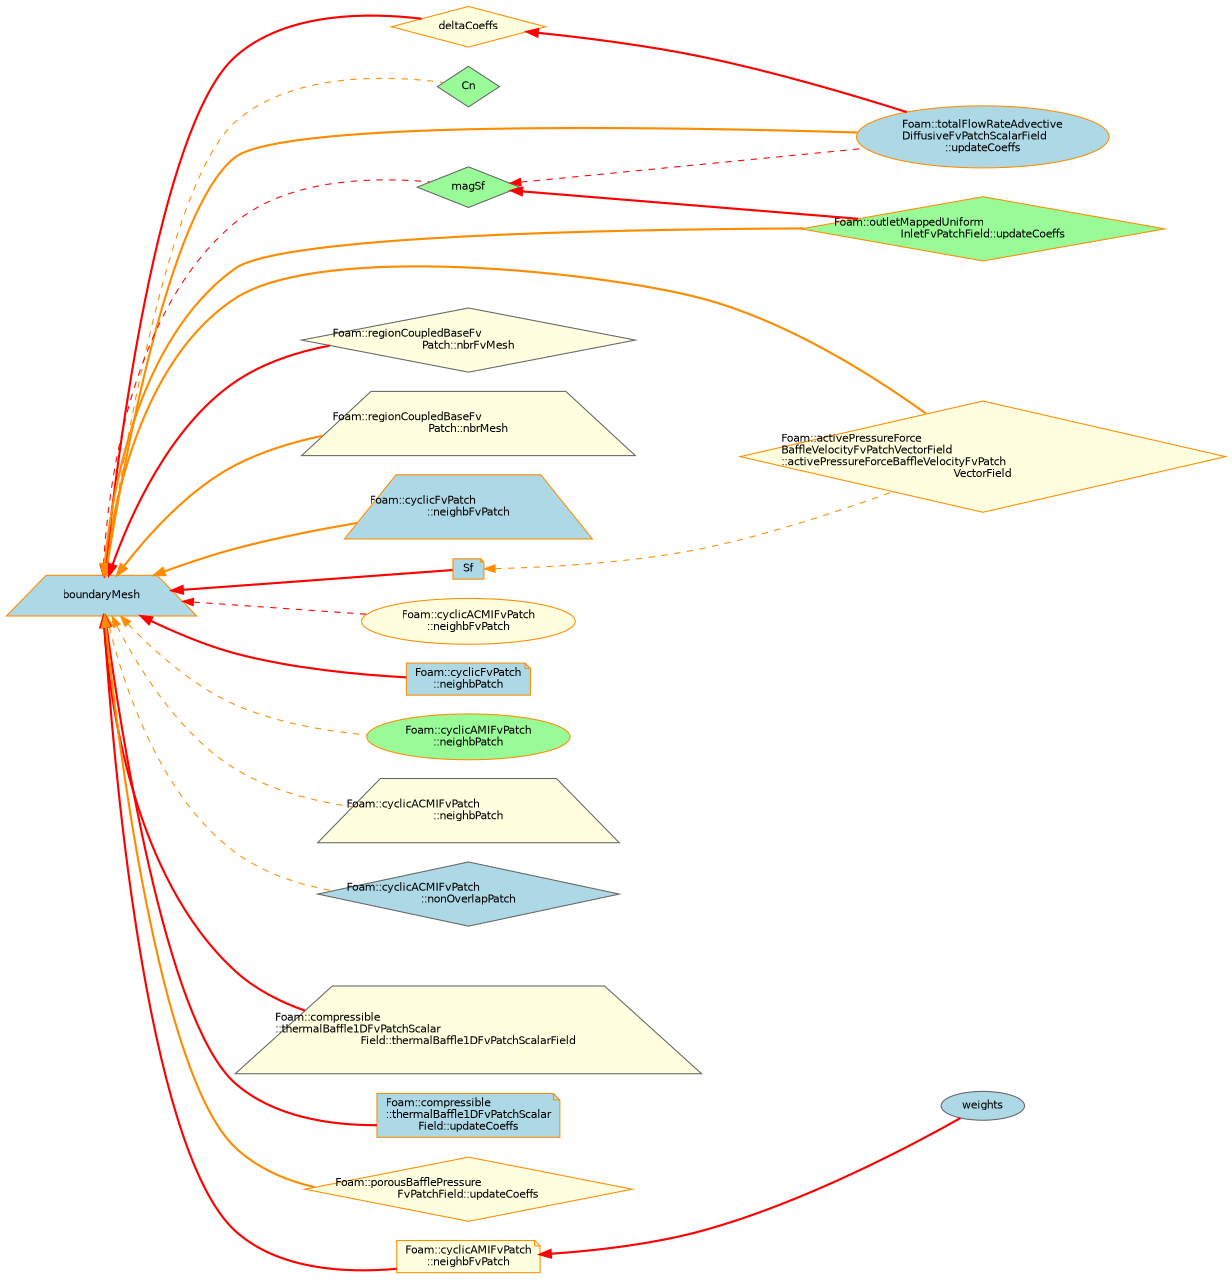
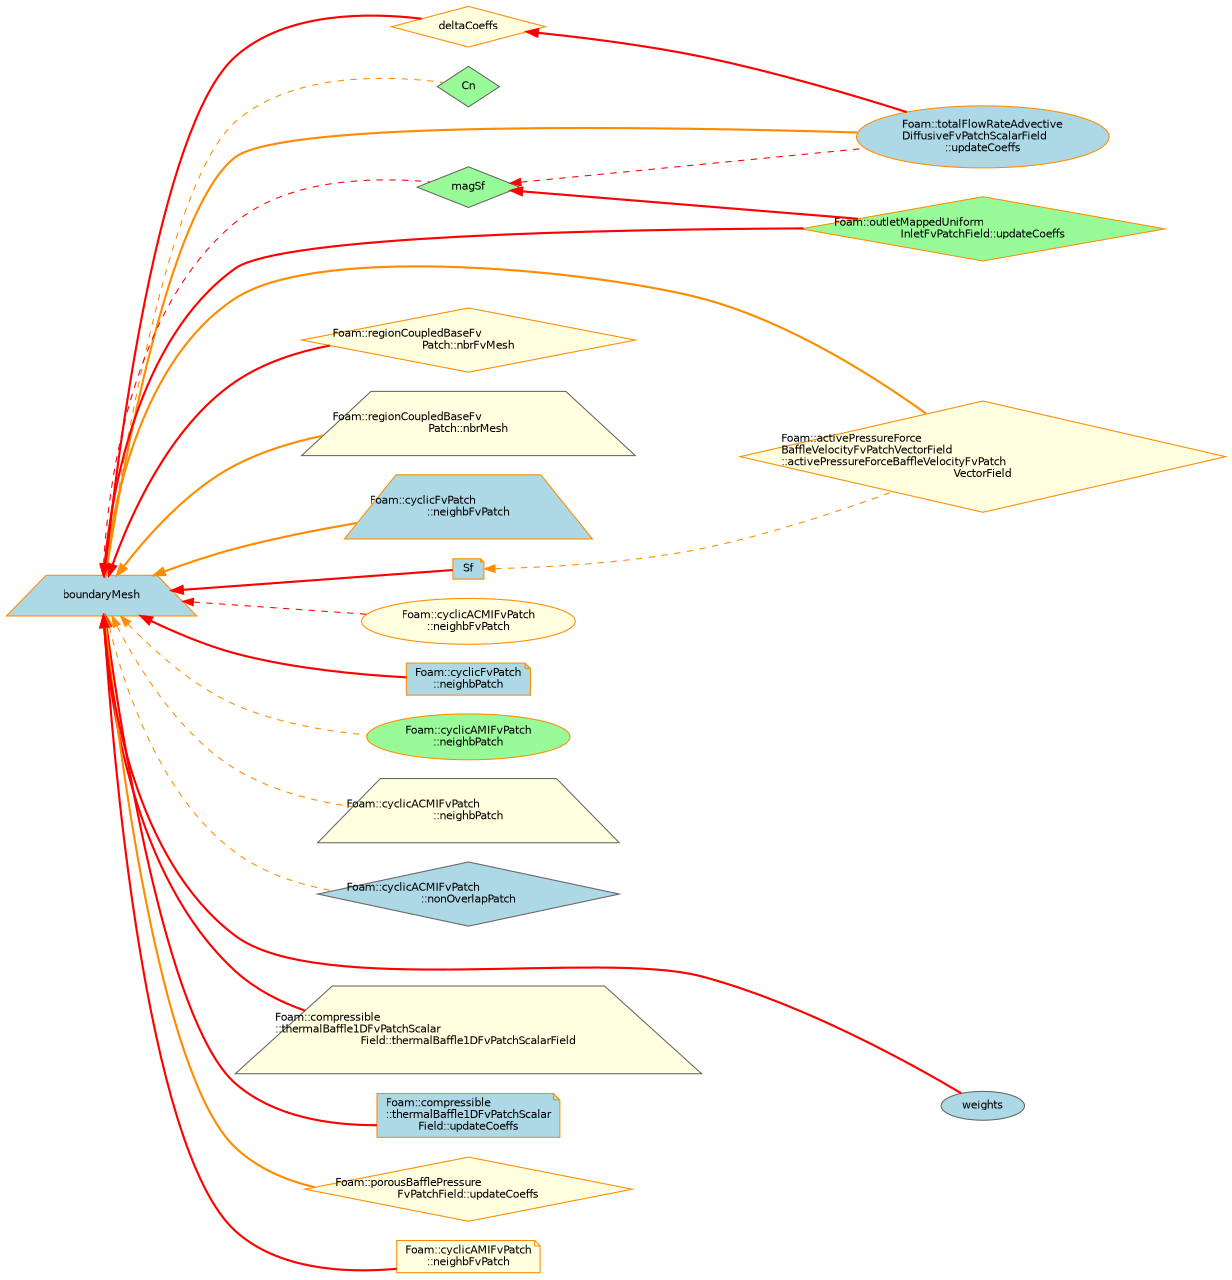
(352, 245) -> (352, 245)
(468, 340) -> (468, 340)
(764, 1211) -> (437, 969)
